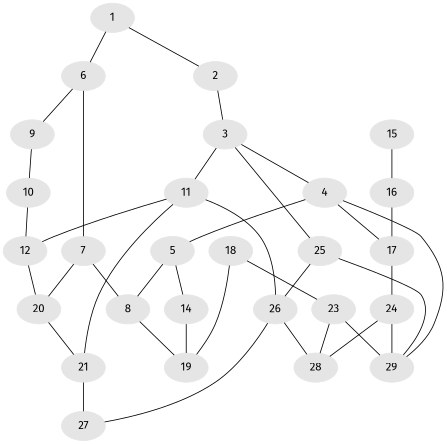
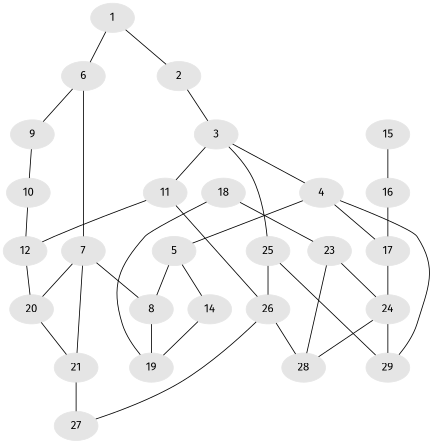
(113, 270) -> (80, 309)
(363, 338) -> (359, 280)
